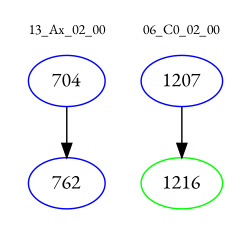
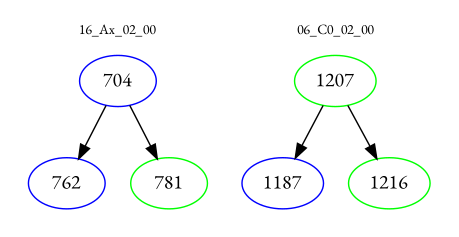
(67, 31) -> (118, 31)
(182, 81) -> (335, 81)
none -> (169, 183)
none -> (283, 183)
